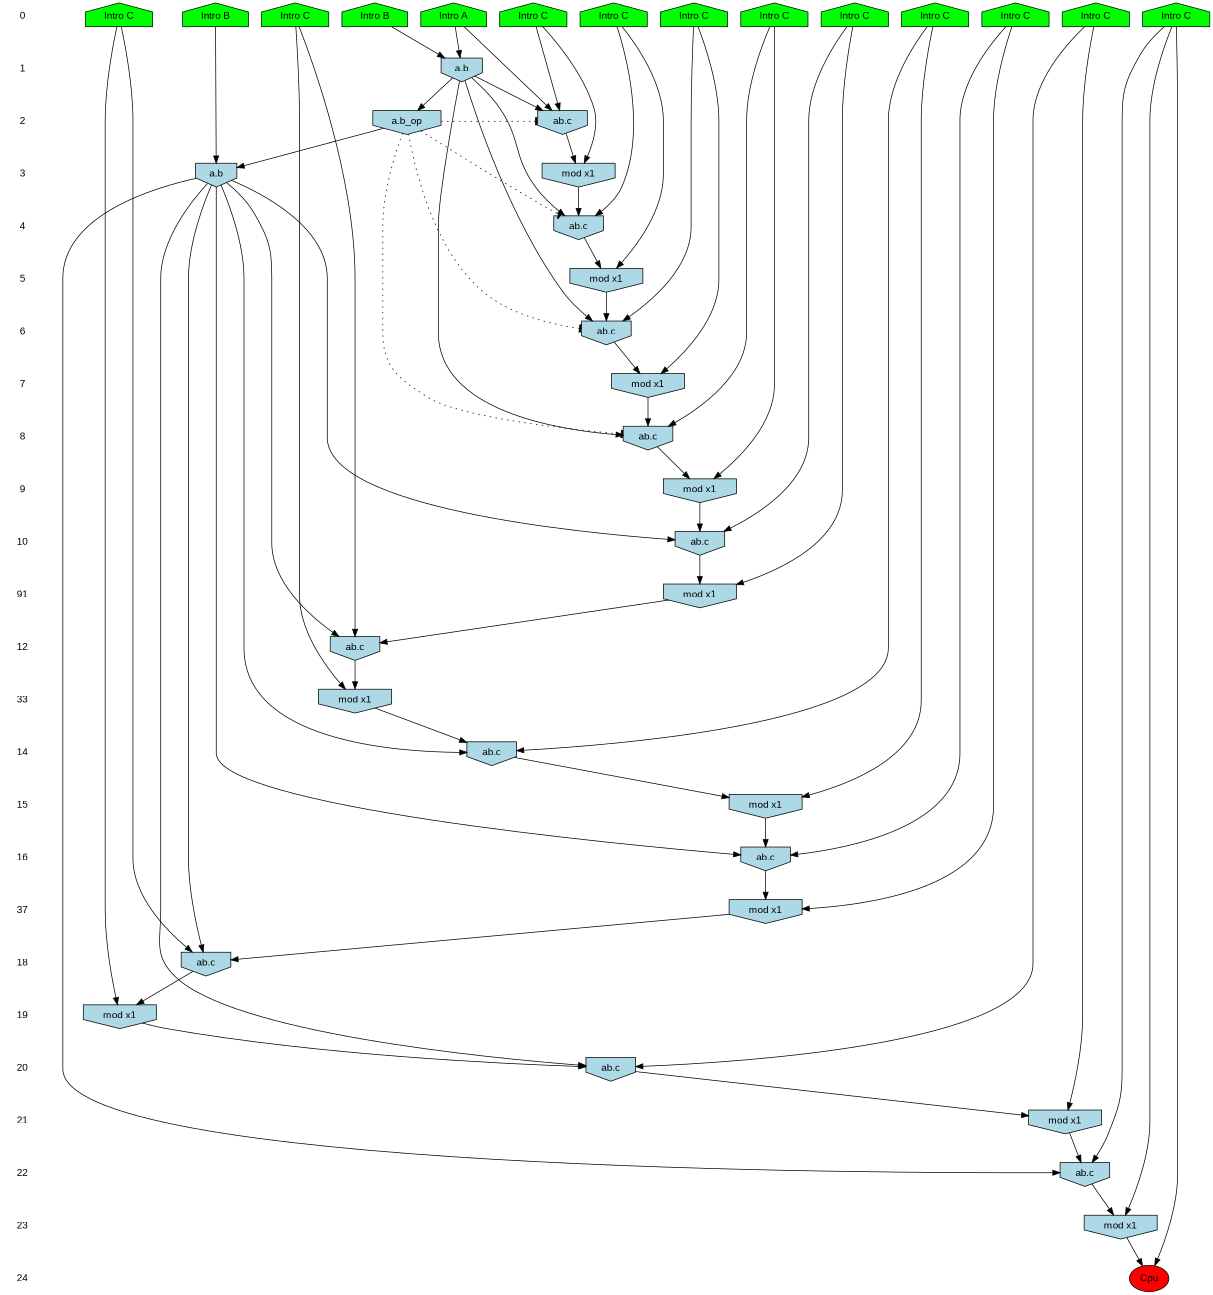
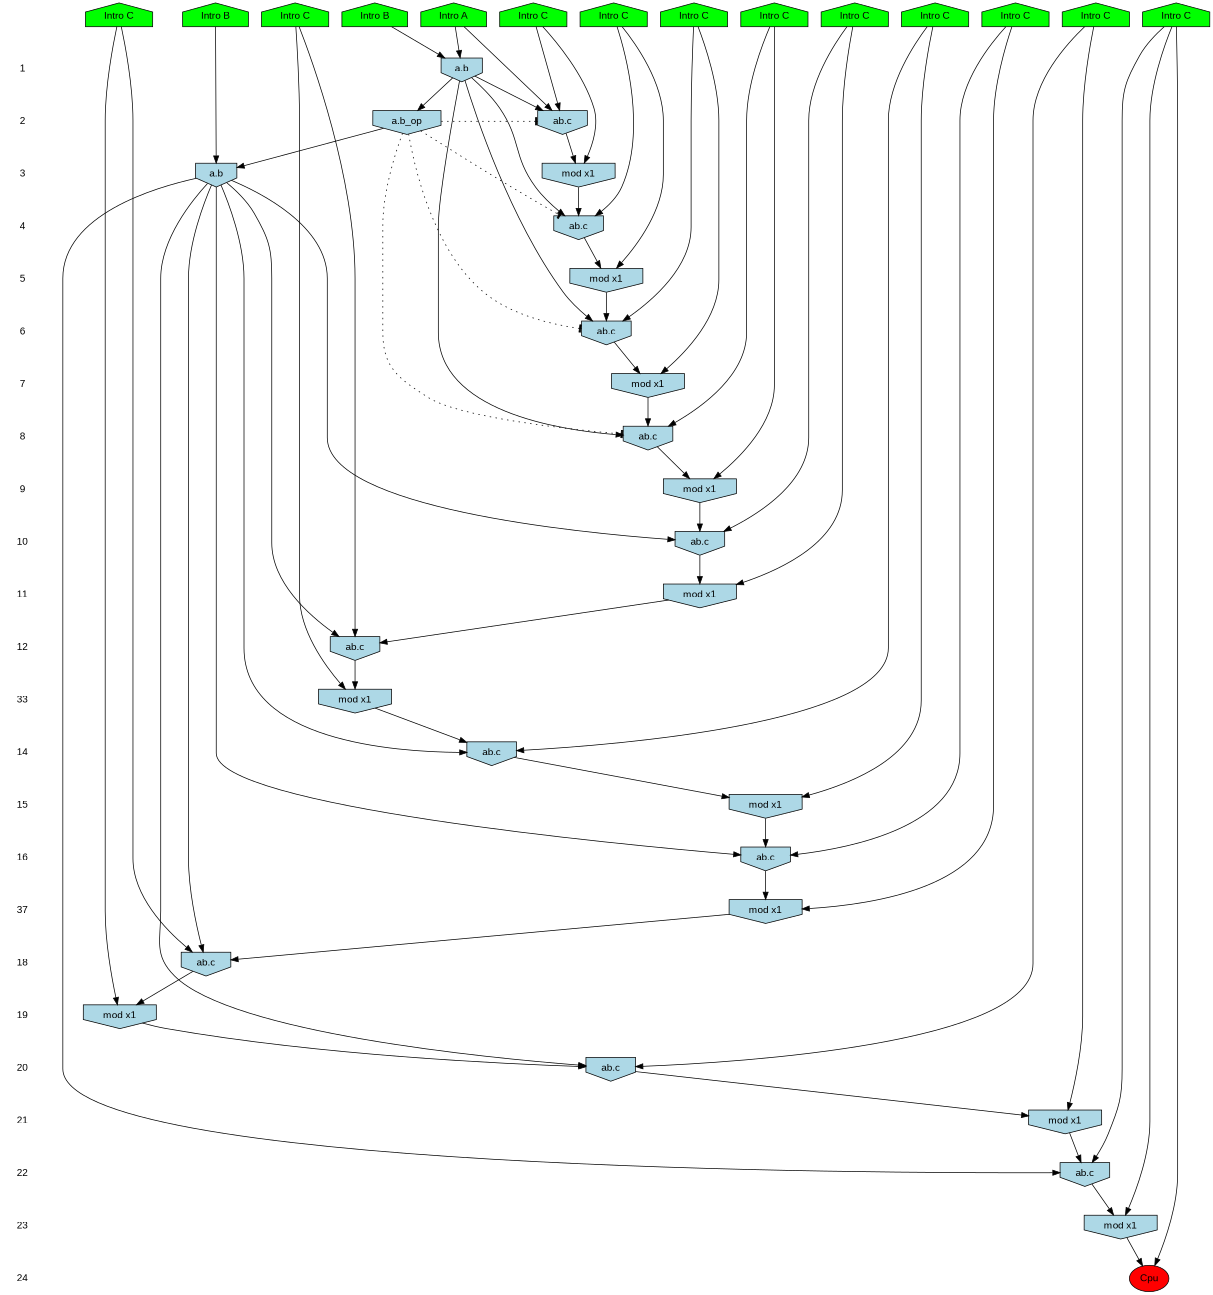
(23, 16) -> none
(23, 595) -> (23, 595)
